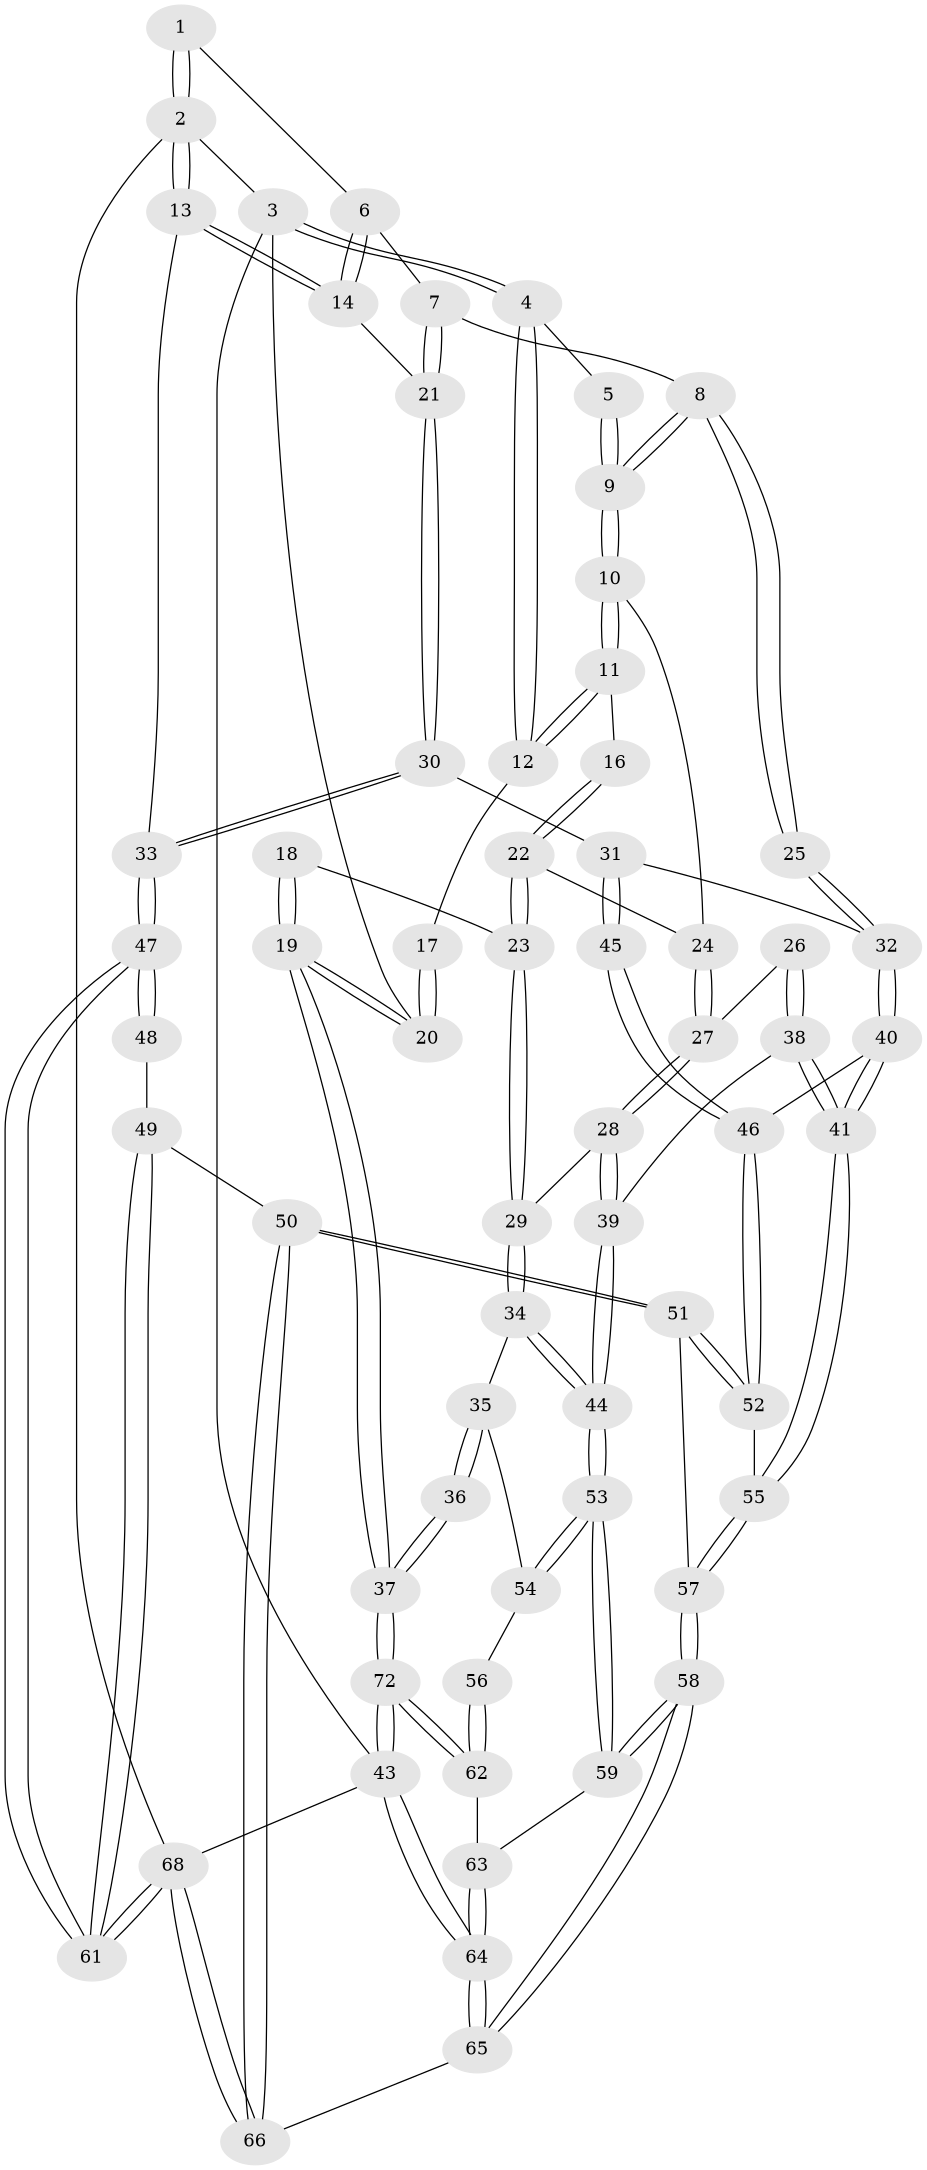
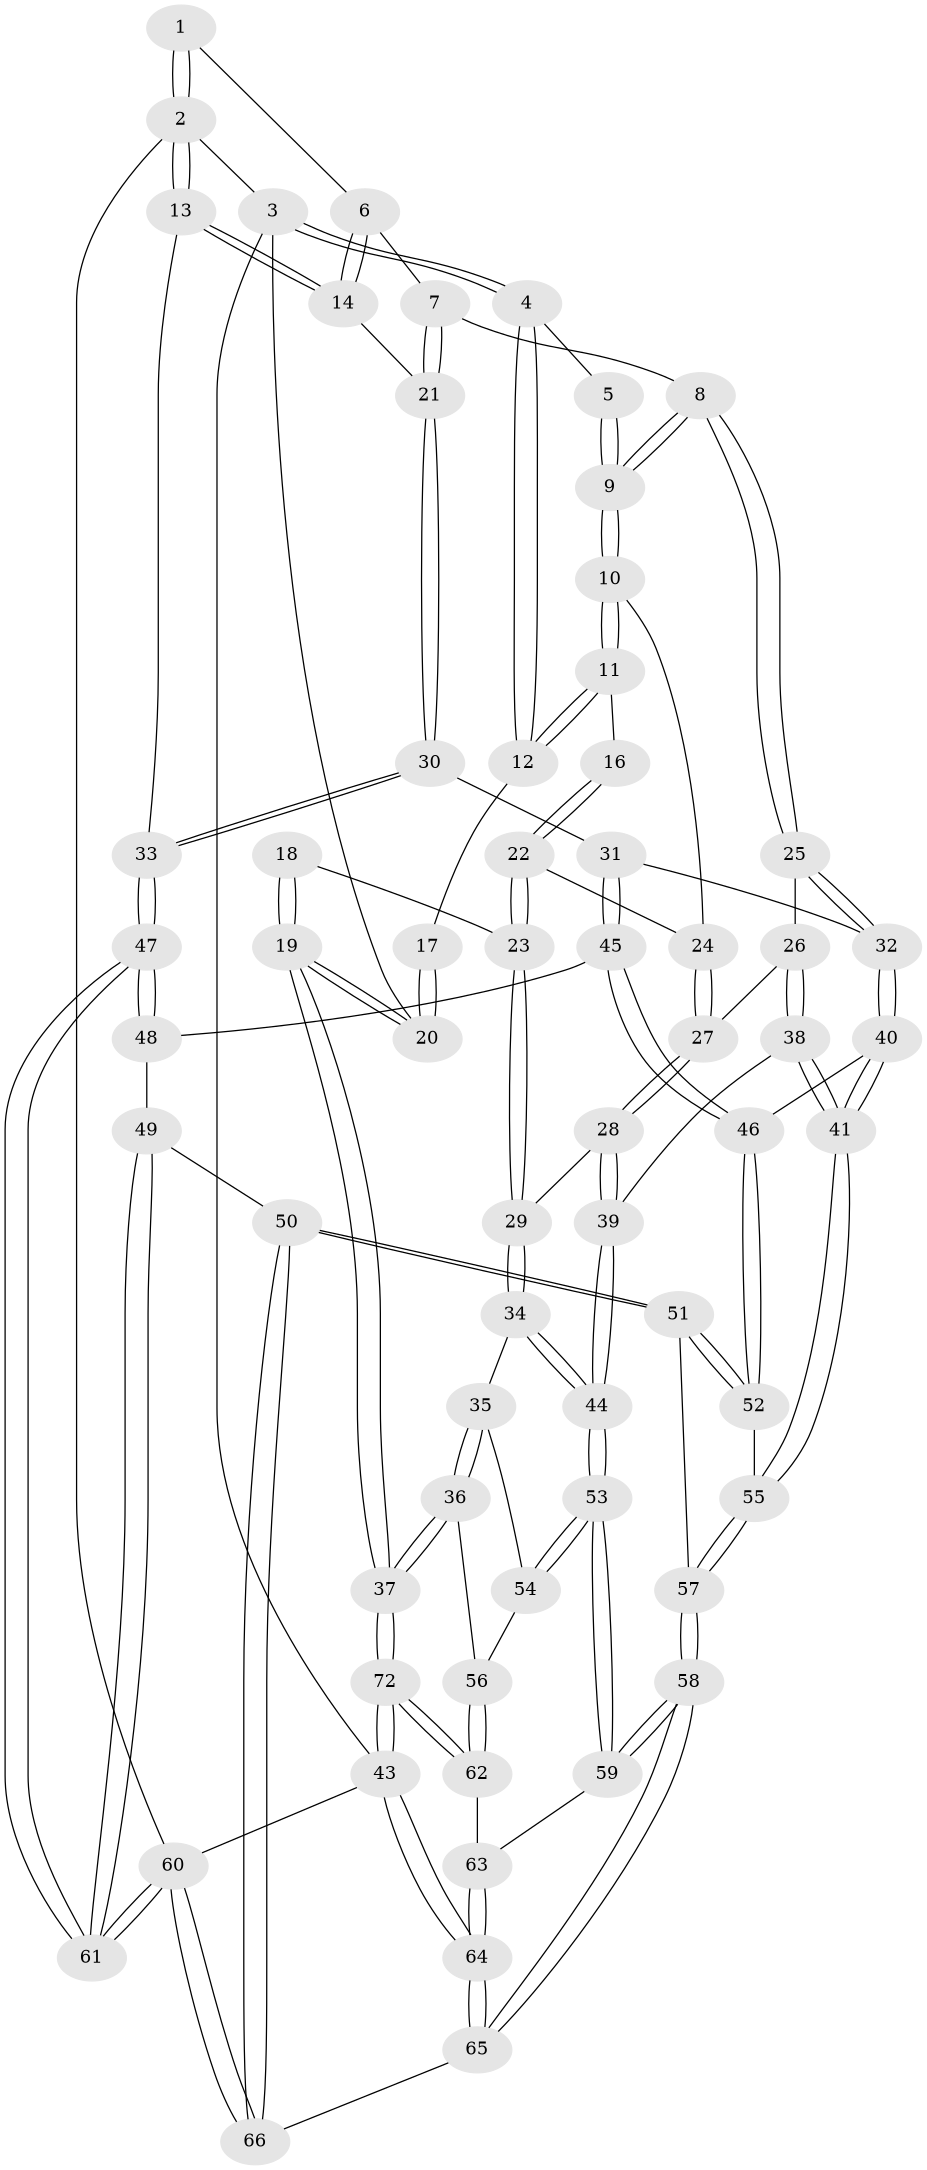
none -> (795, 899)
none -> (365, 1014)
none -> (467, 1590)
(174, 1866) -> (174, 1866)
